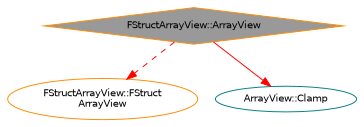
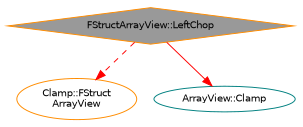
(194, 26) -> (151, 26)
(103, 99) -> (77, 99)
